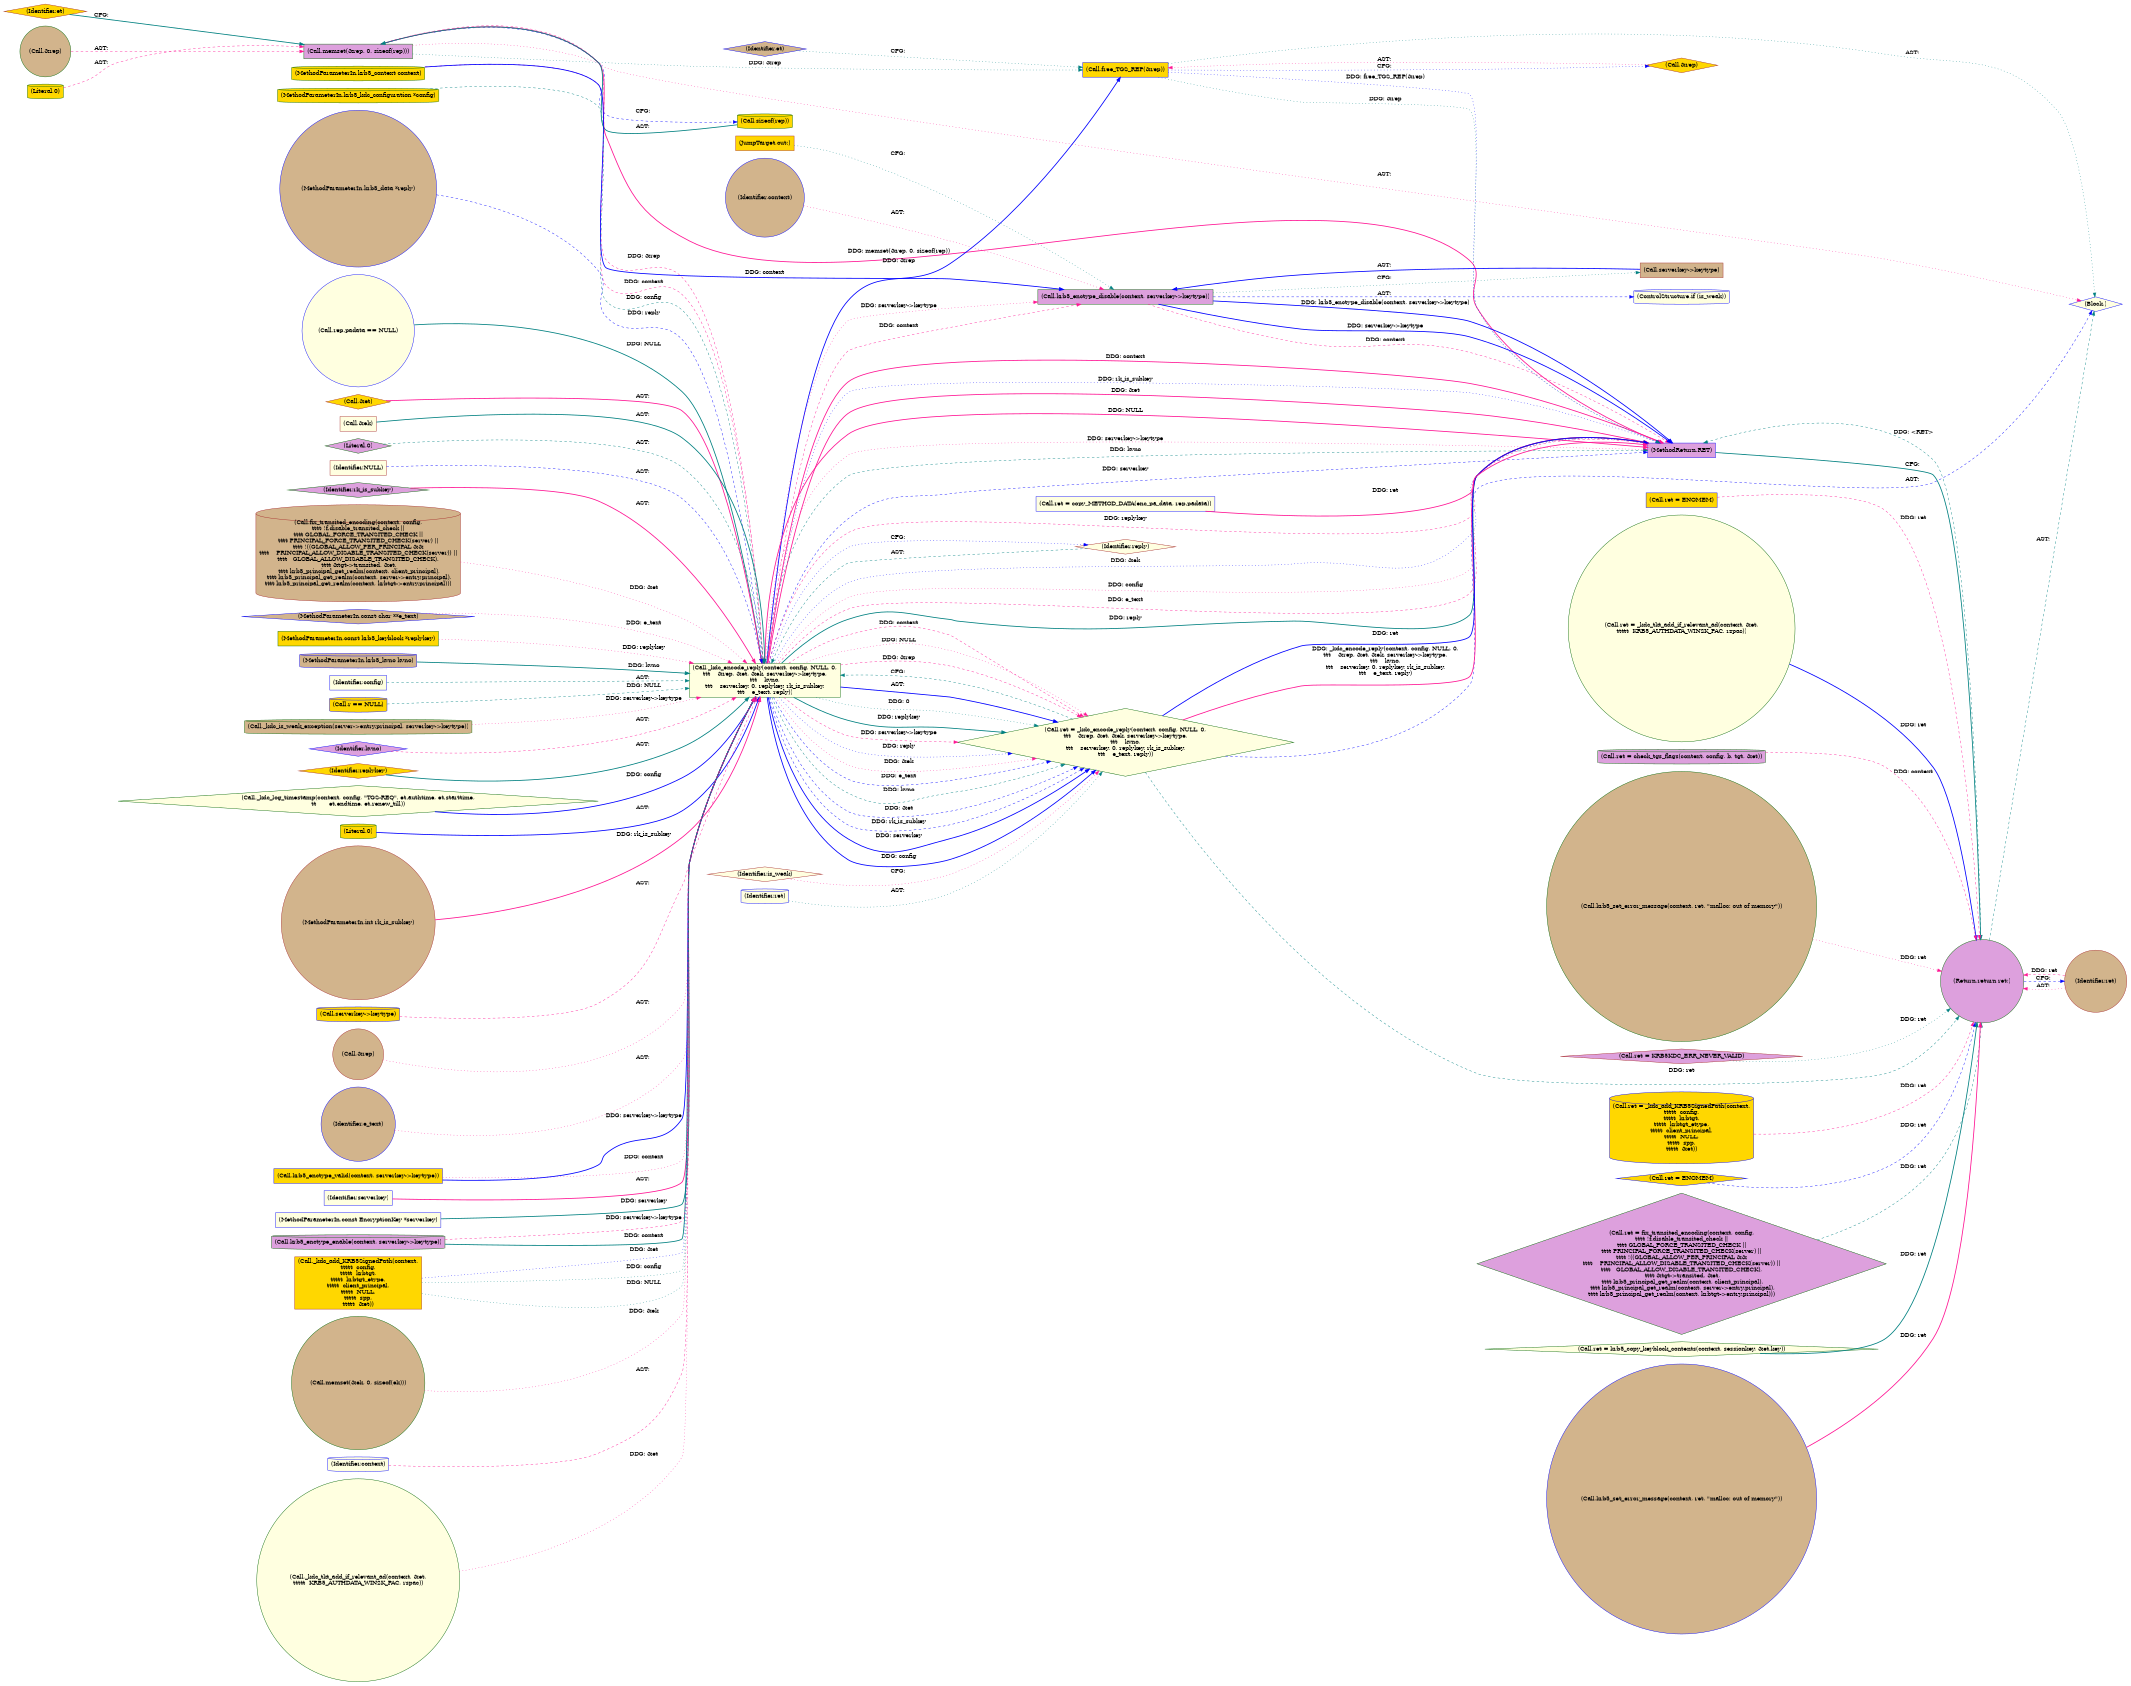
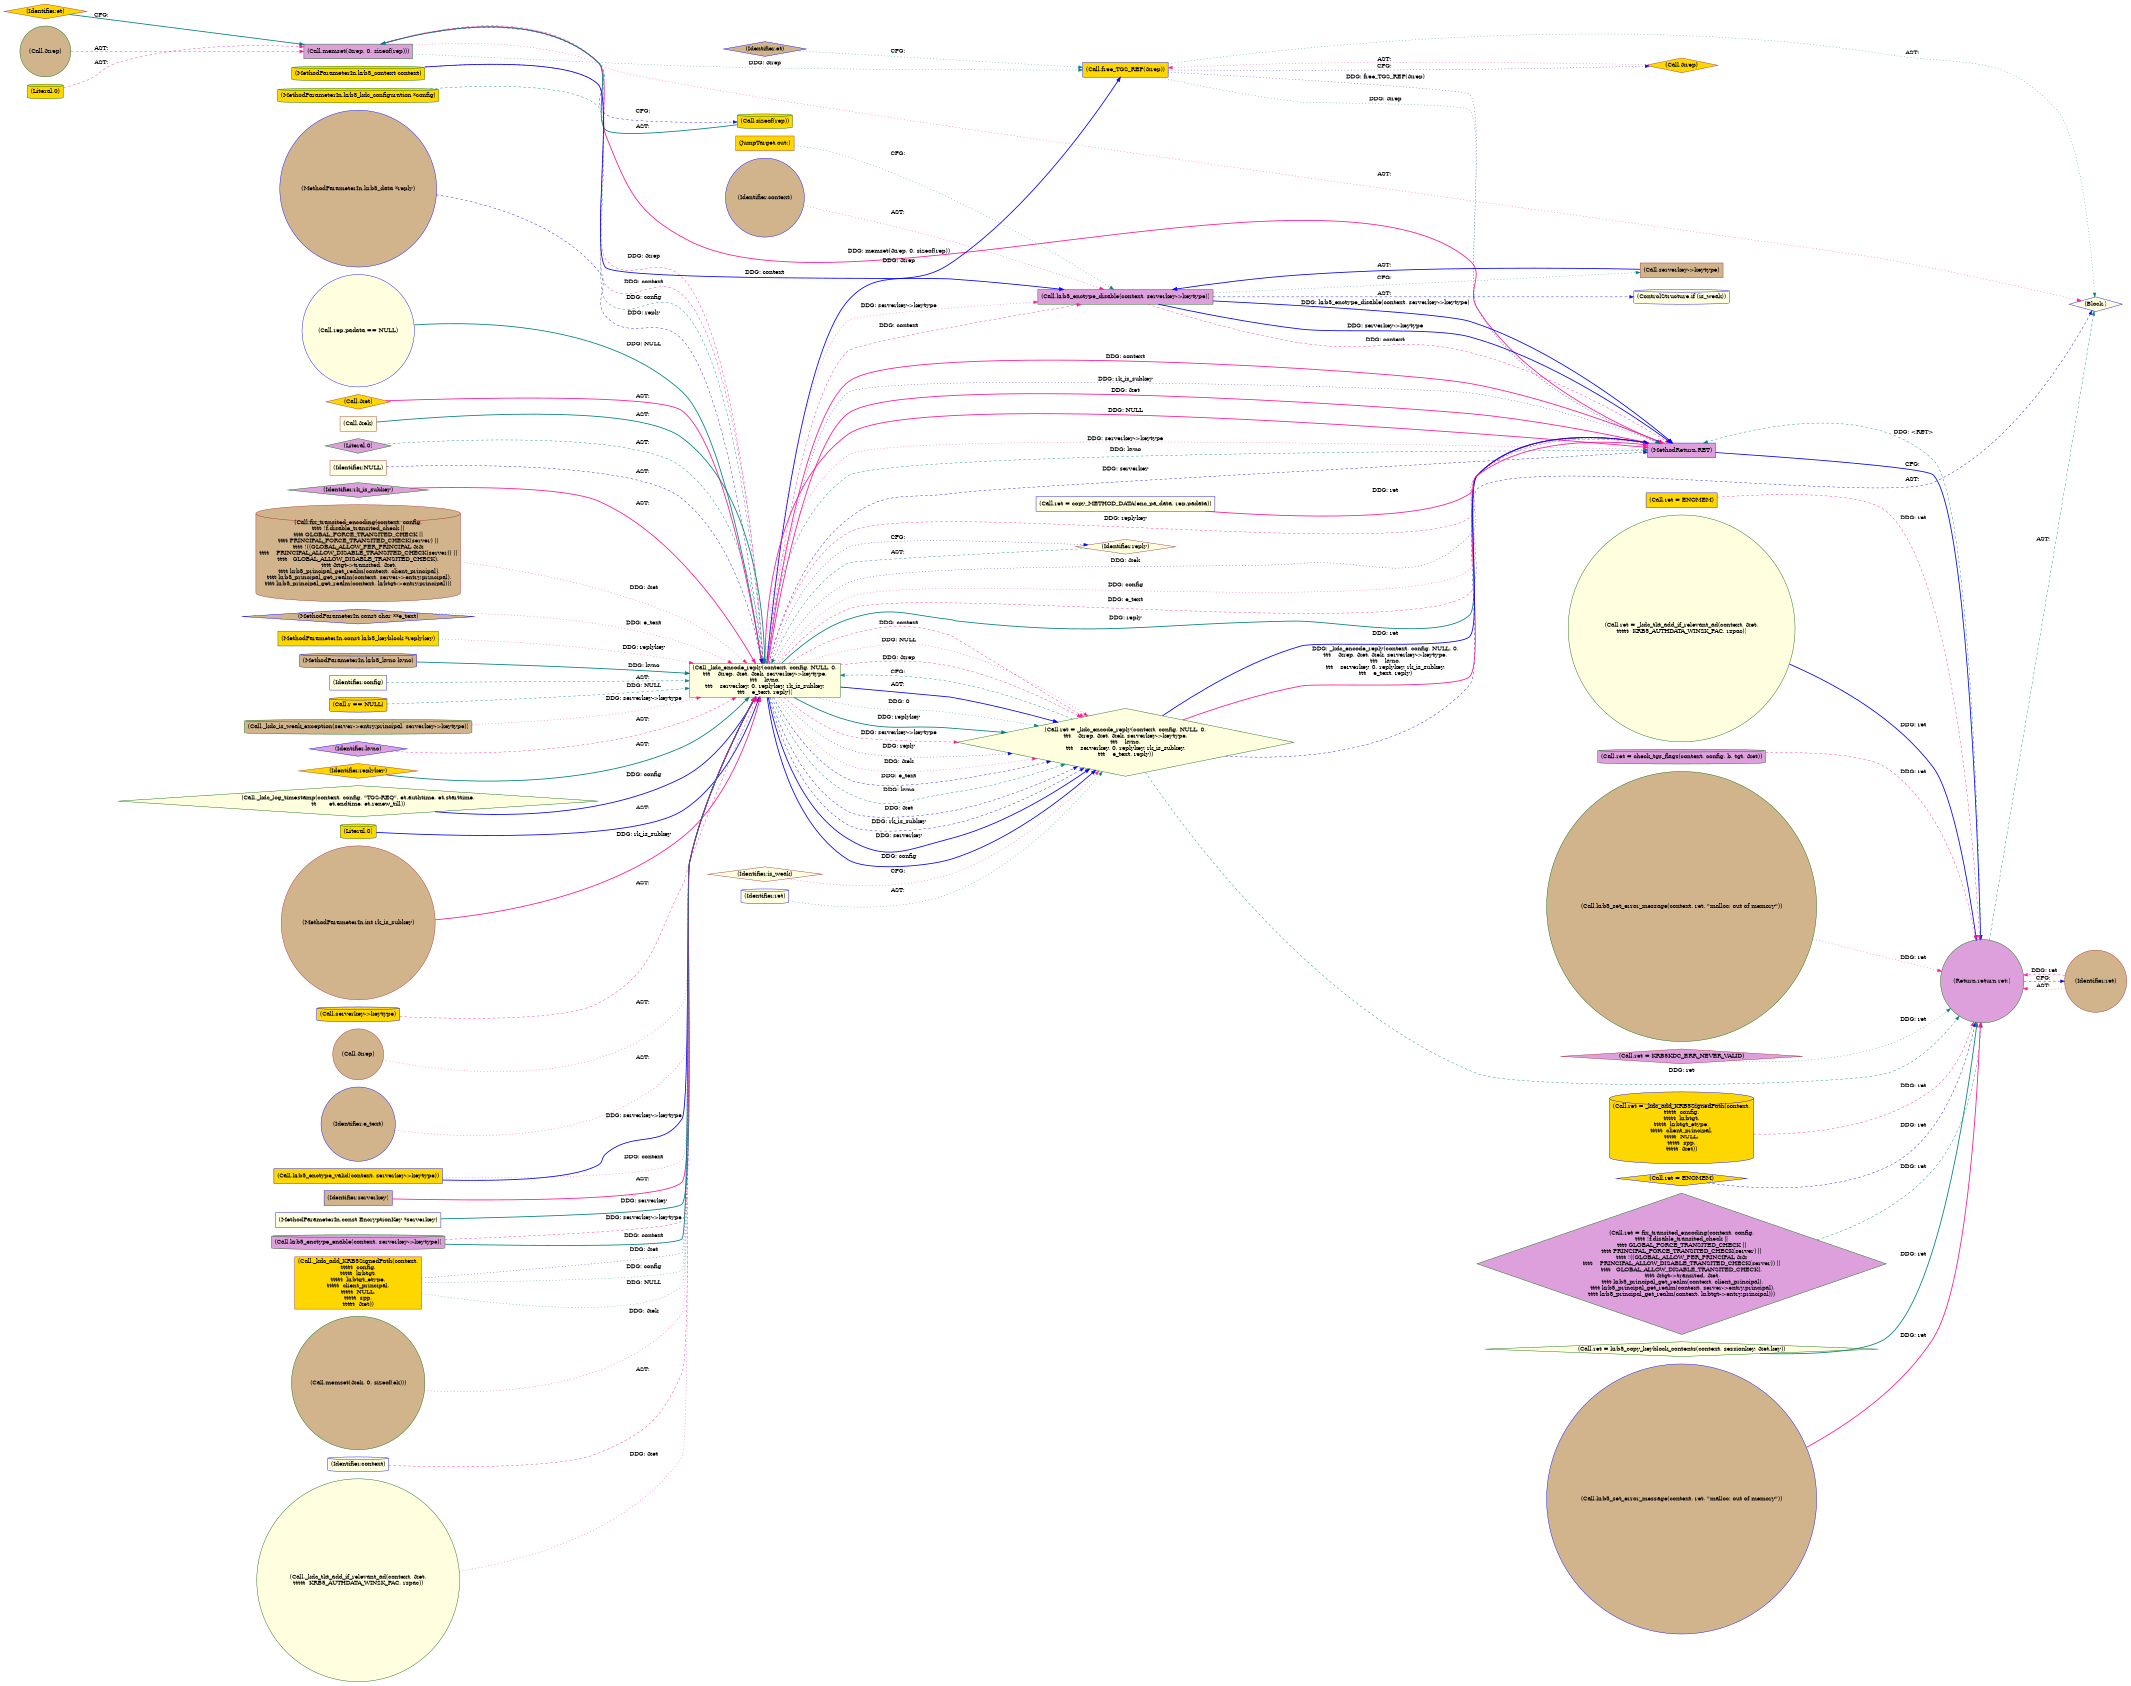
(1960, 594) -> (1960, 594)
(1913, 772) -> (1913, 772)
(358, 1198) -> (358, 1198)
